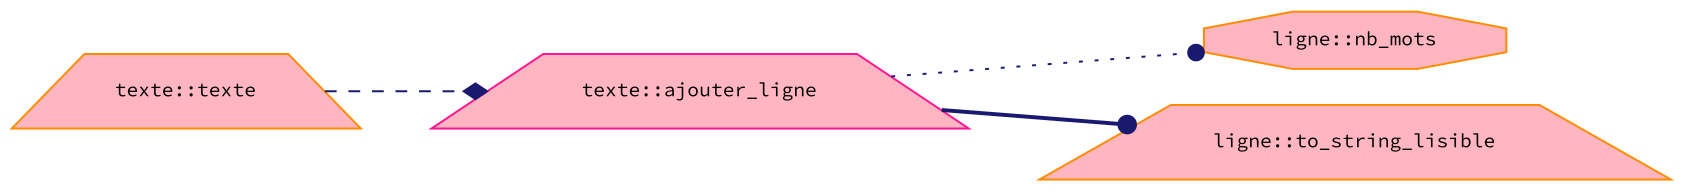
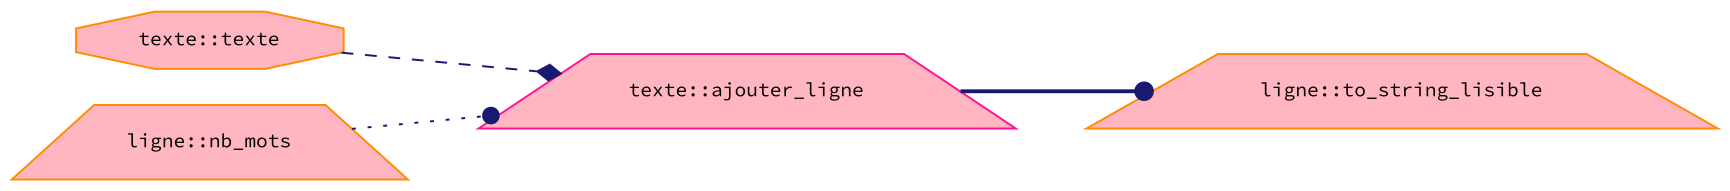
(1355, 40) -> (210, 142)
(1040, 65) -> (417, 123)
(186, 91) -> (210, 40)
